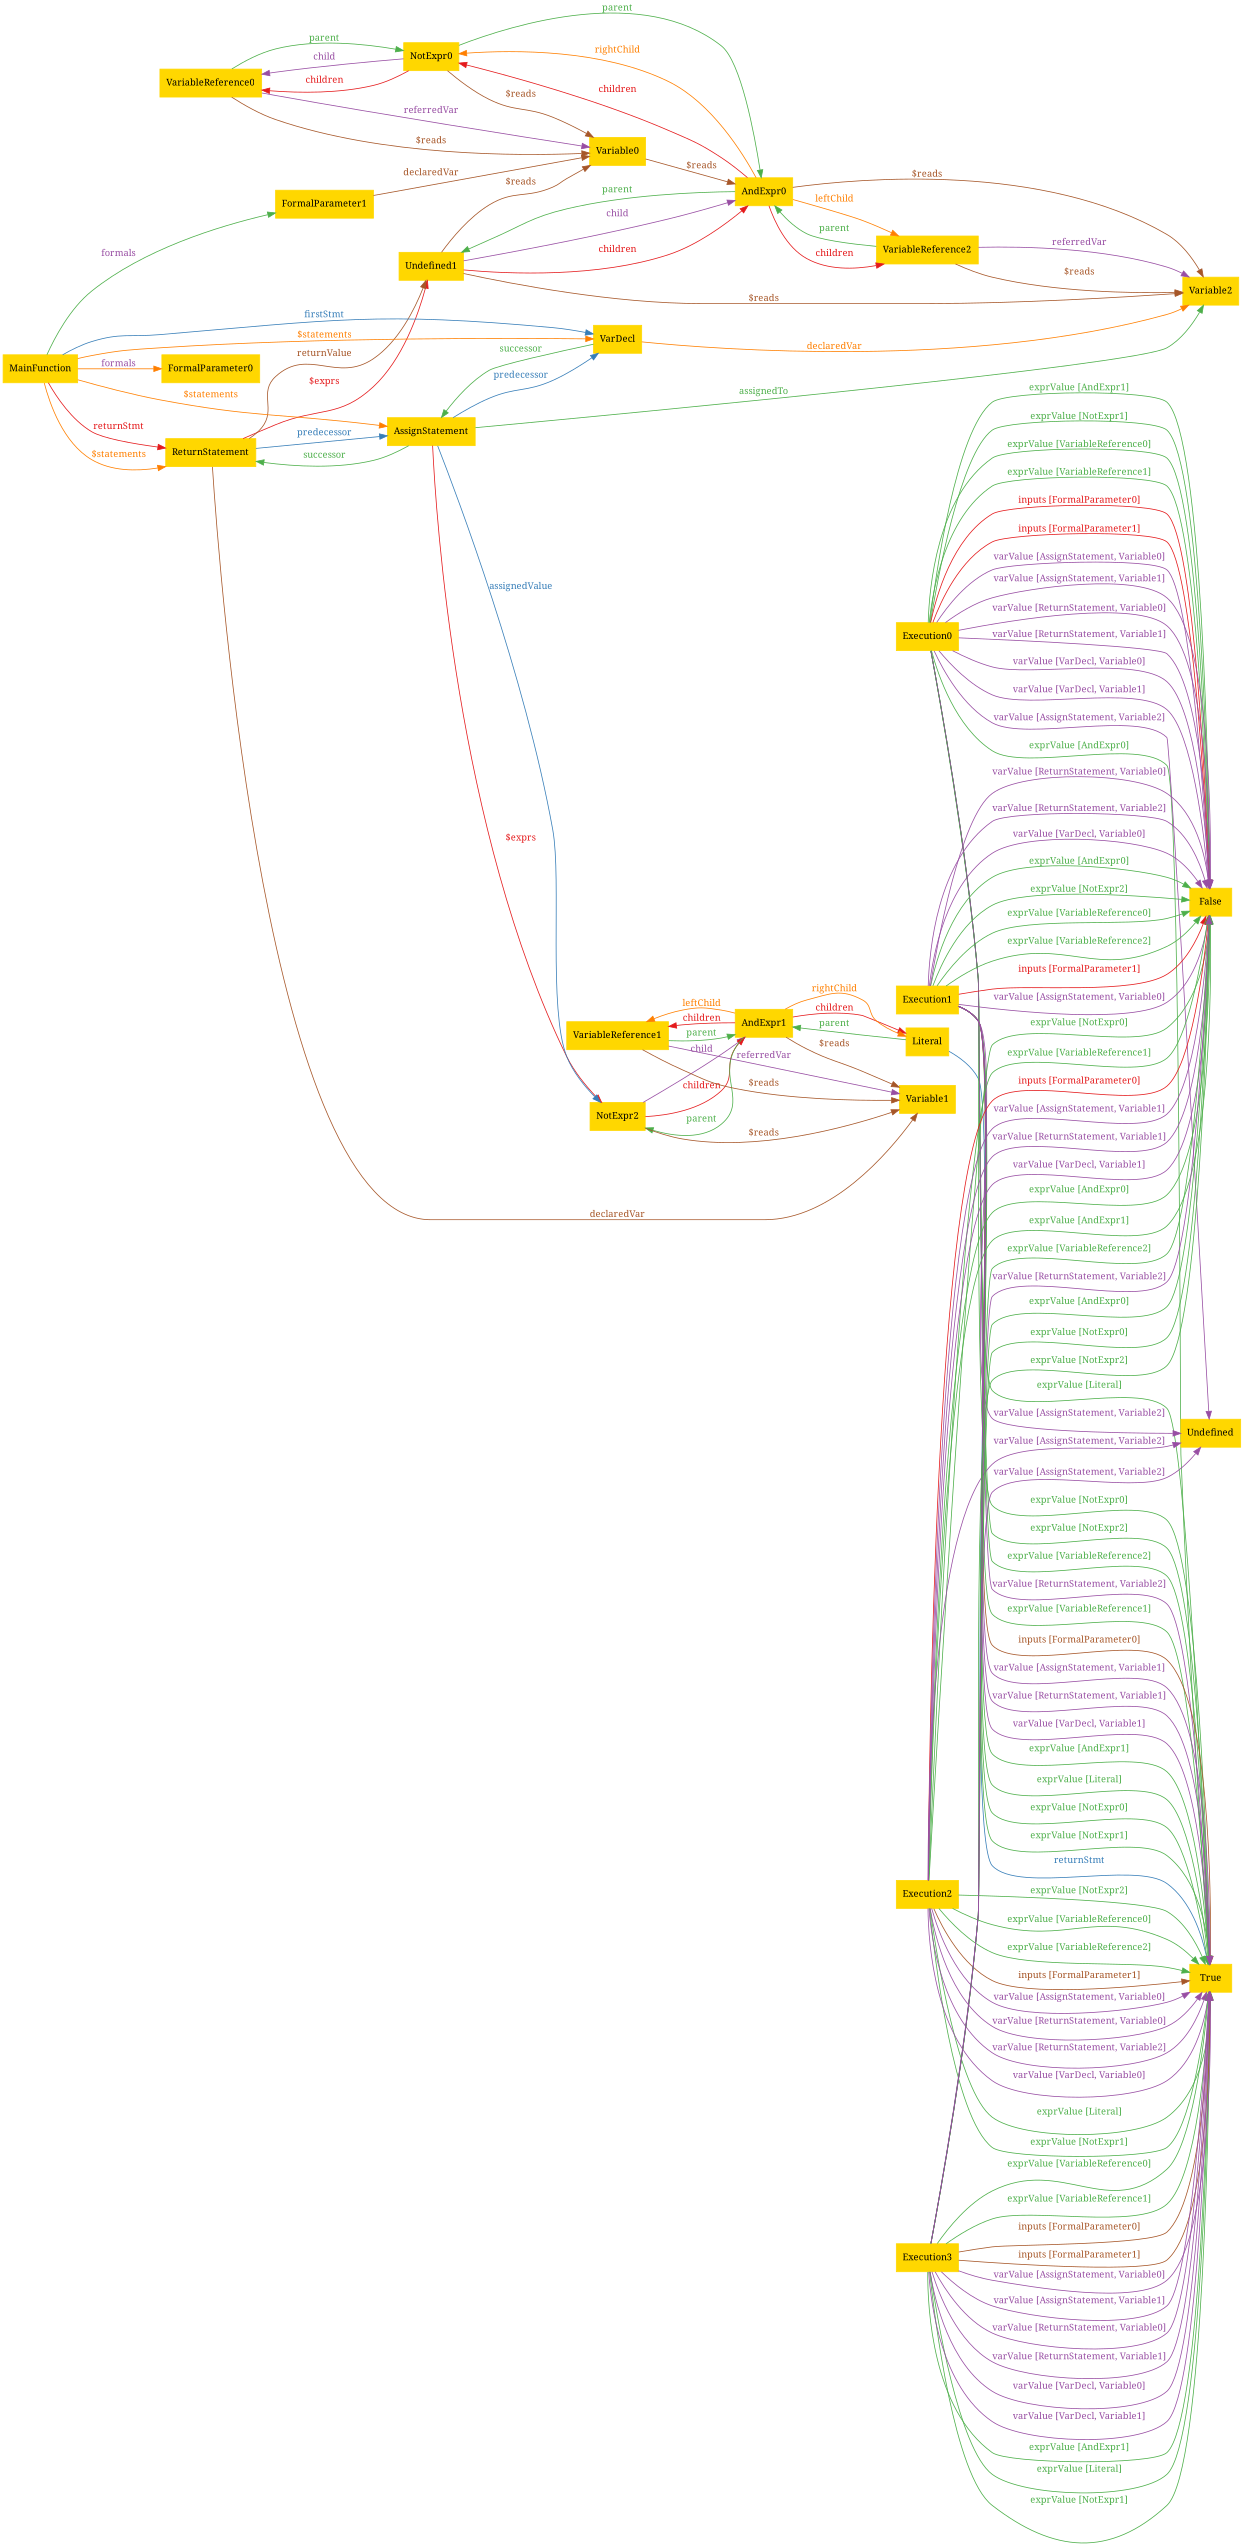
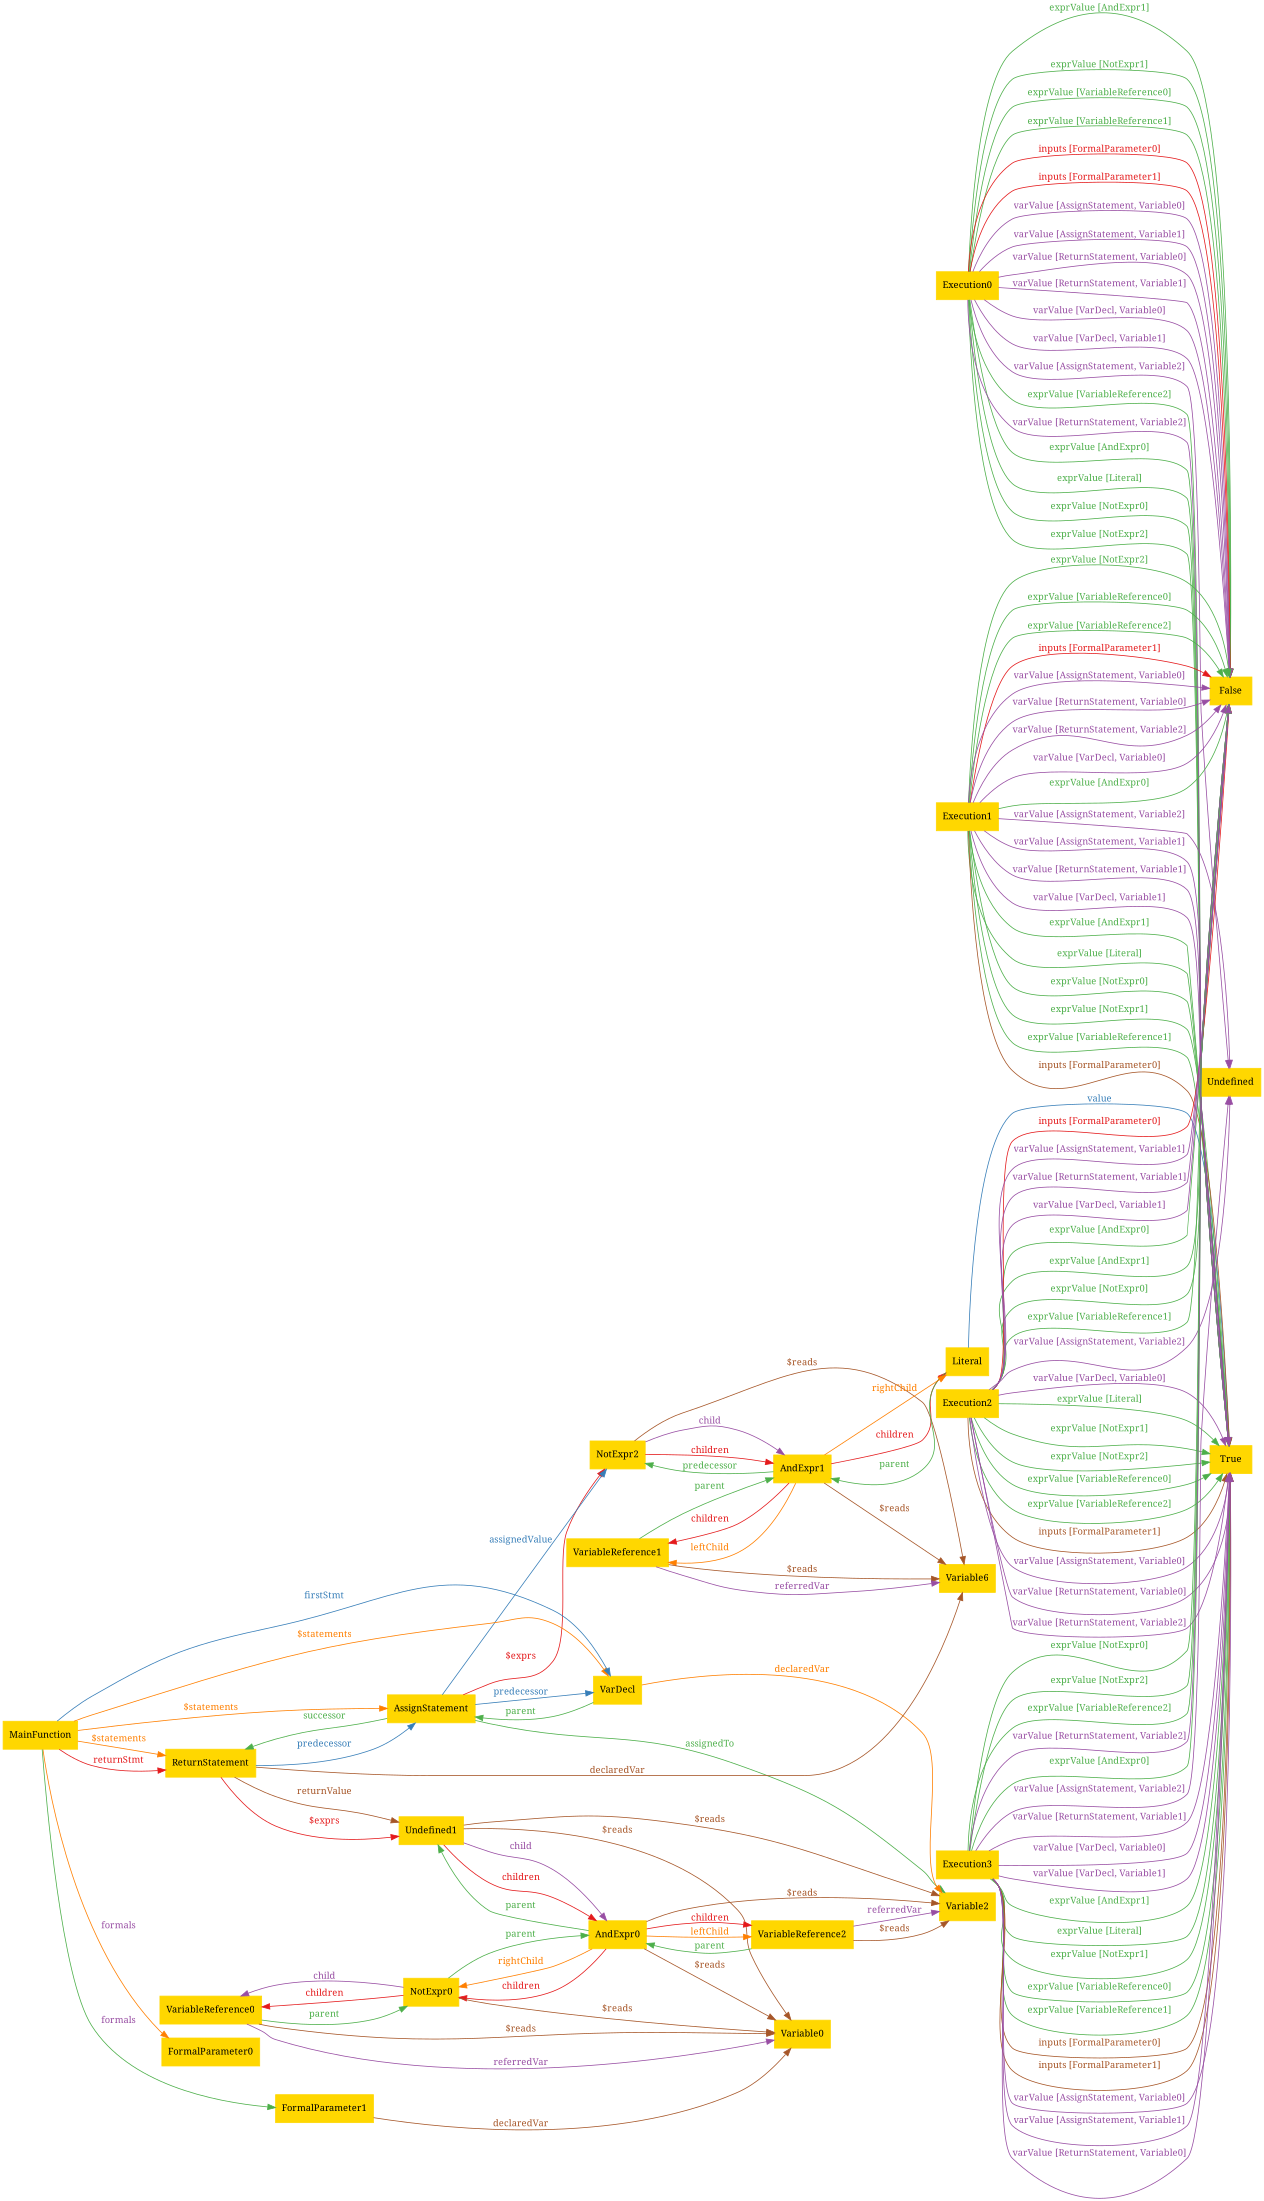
(687, 170) -> (707, 1983)
(521, 349) -> (521, 1712)
(927, 1099) -> (967, 1578)
(702, 1119) -> (710, 1466)
(1080, 1861) -> (1100, 1099)
